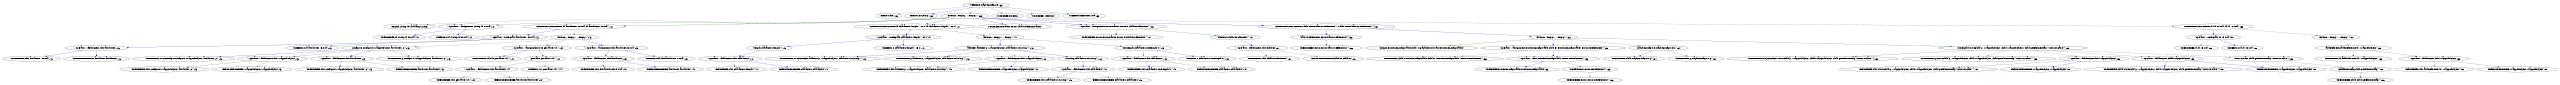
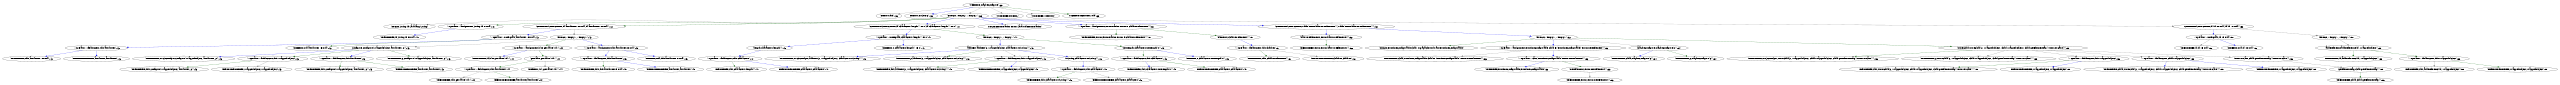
(454, 37) -> none
